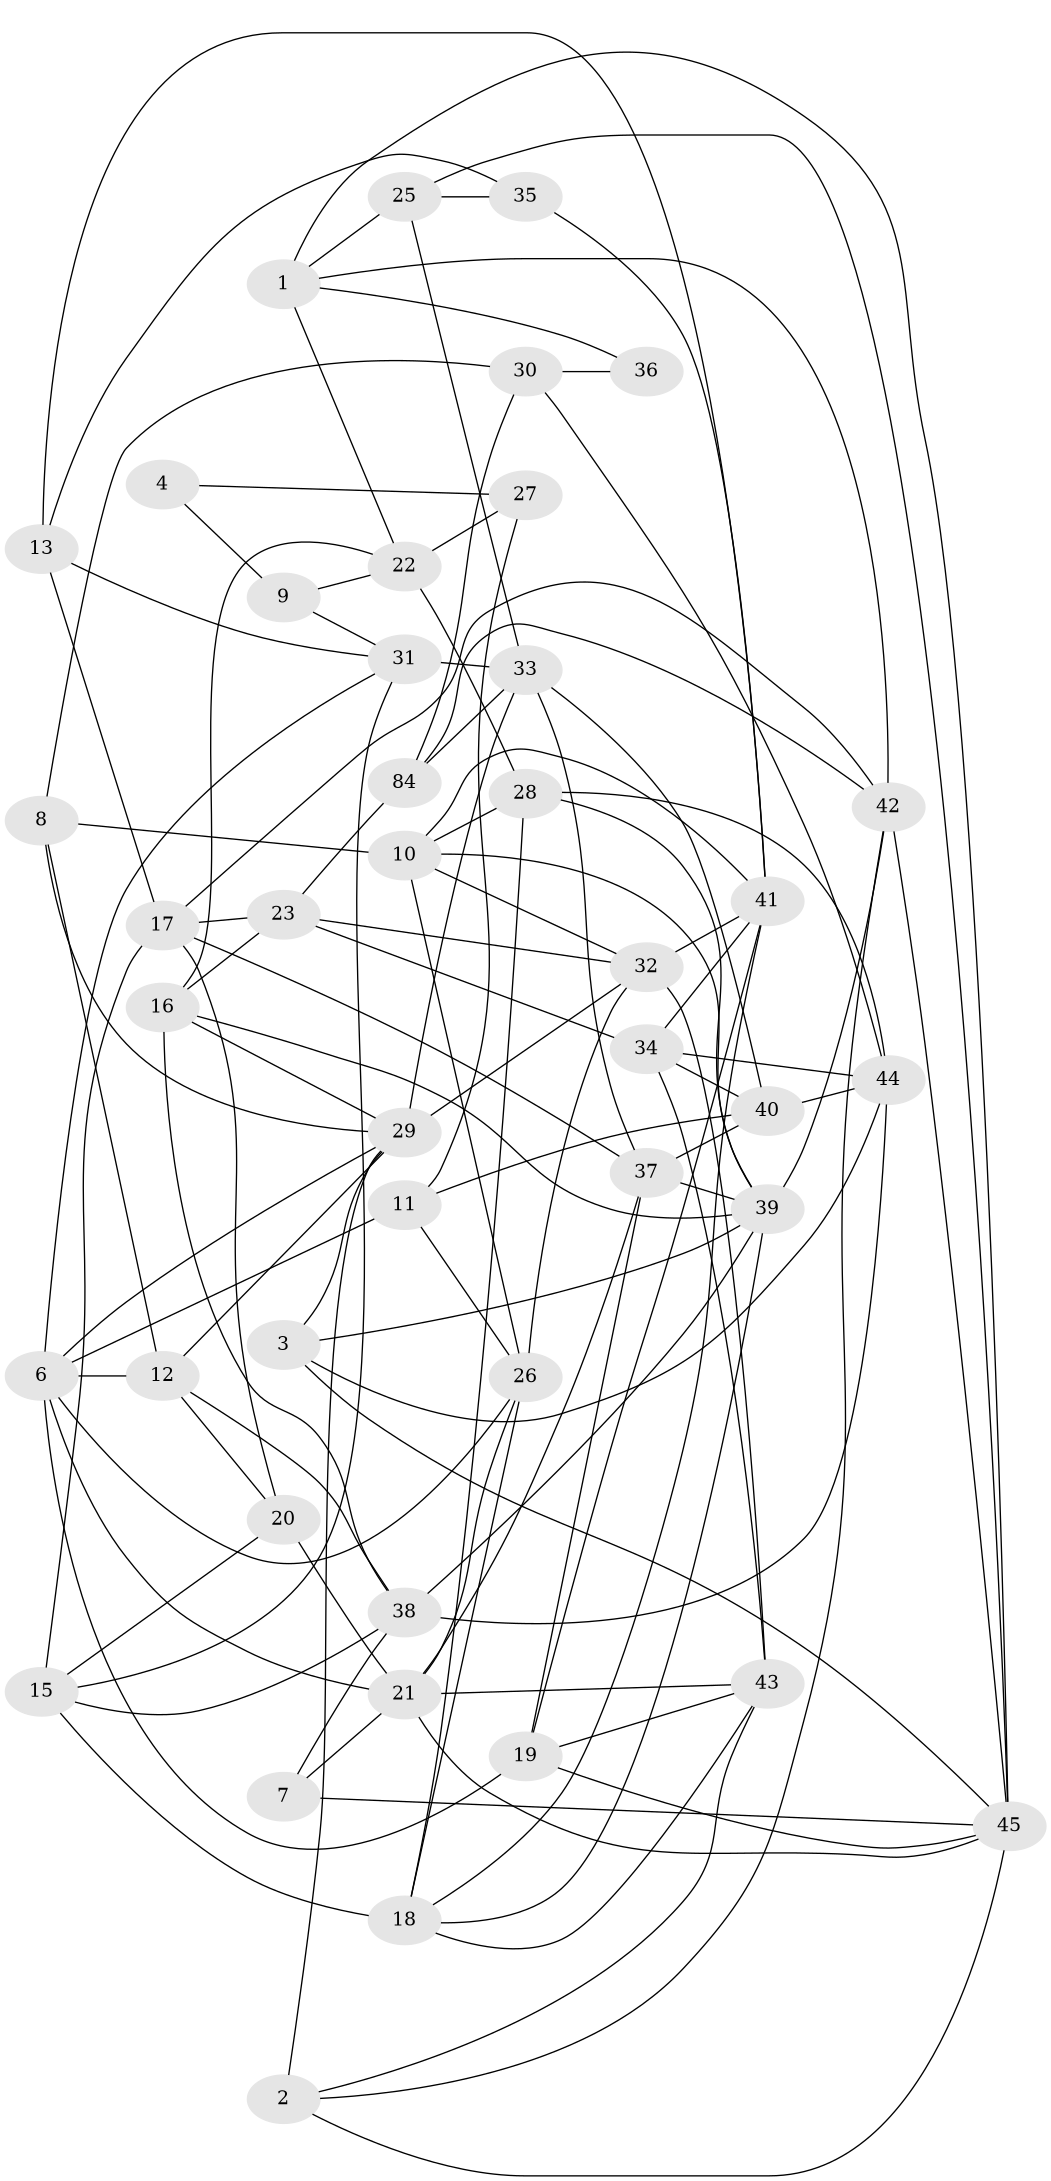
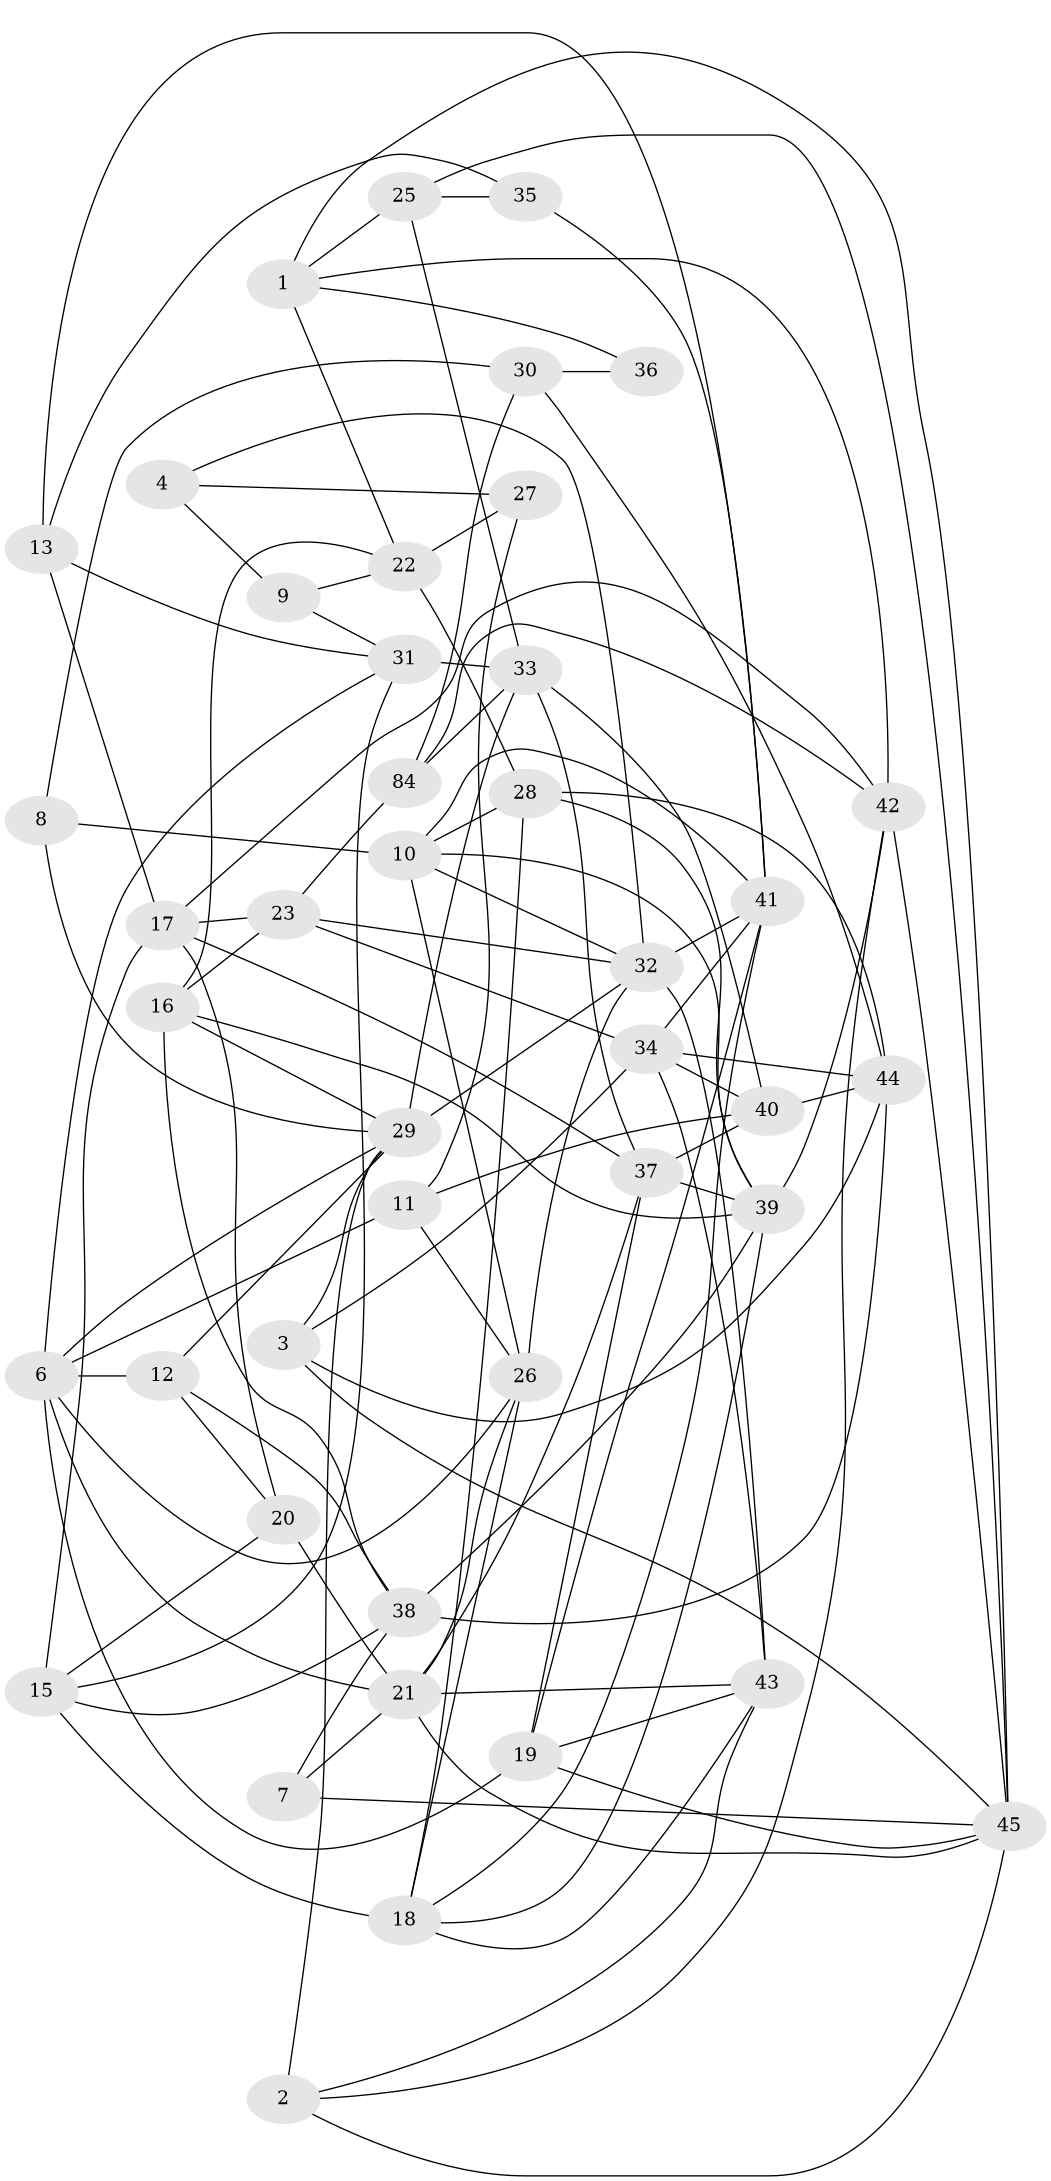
none -> (582, 507)
(102, 1098) -> none
(524, 1301) -> (478, 1211)
